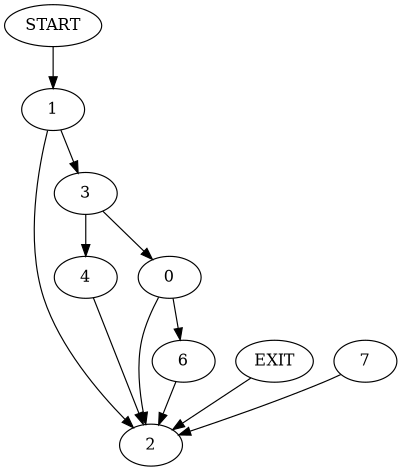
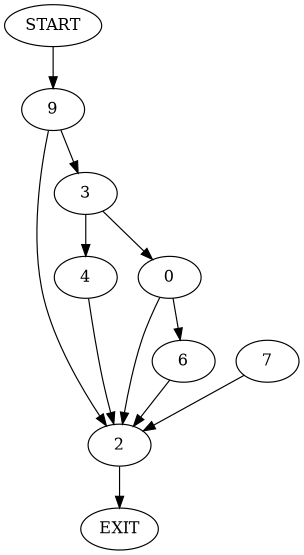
(53, 110) -> (53, 110)
(217, 401) -> (120, 481)
